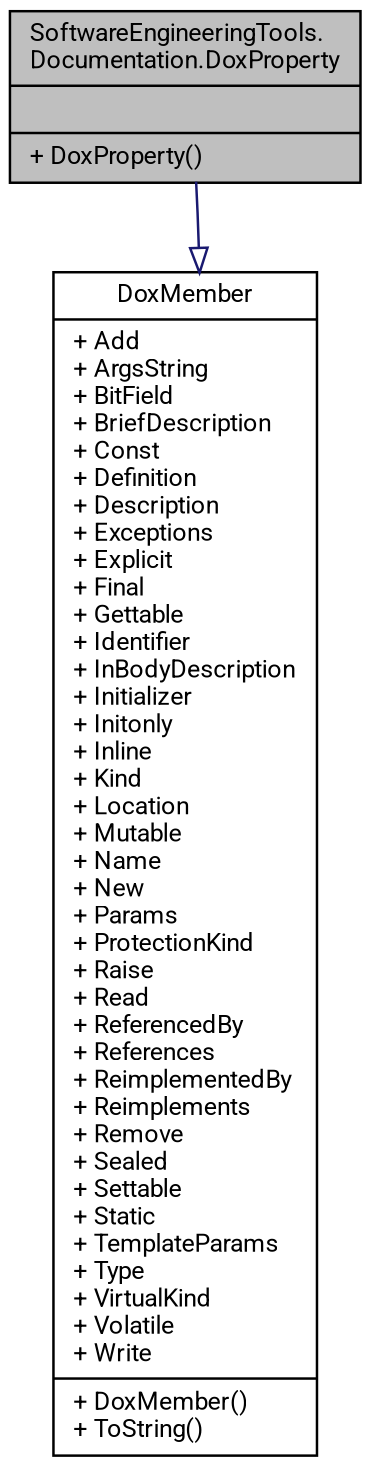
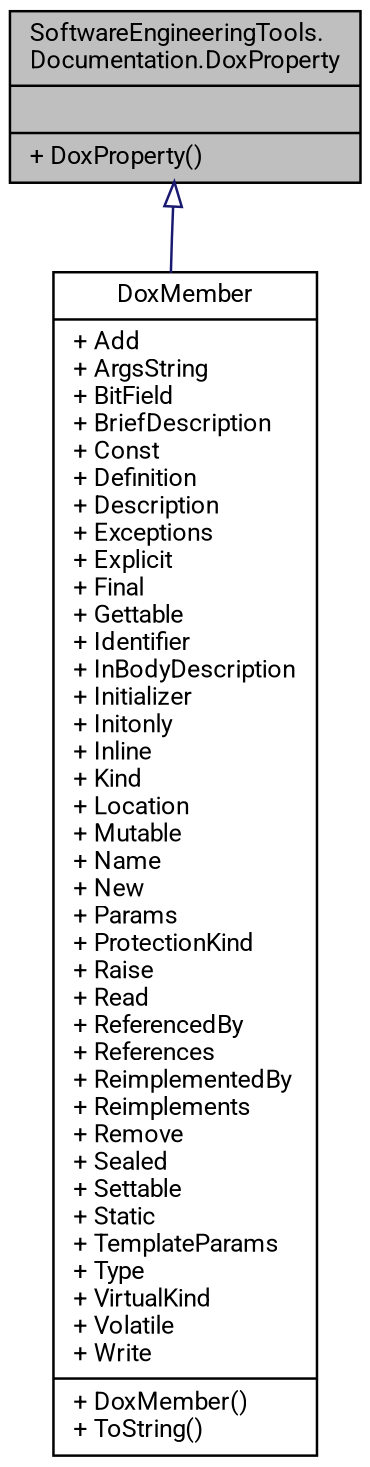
(198, 215) -> (172, 240)
